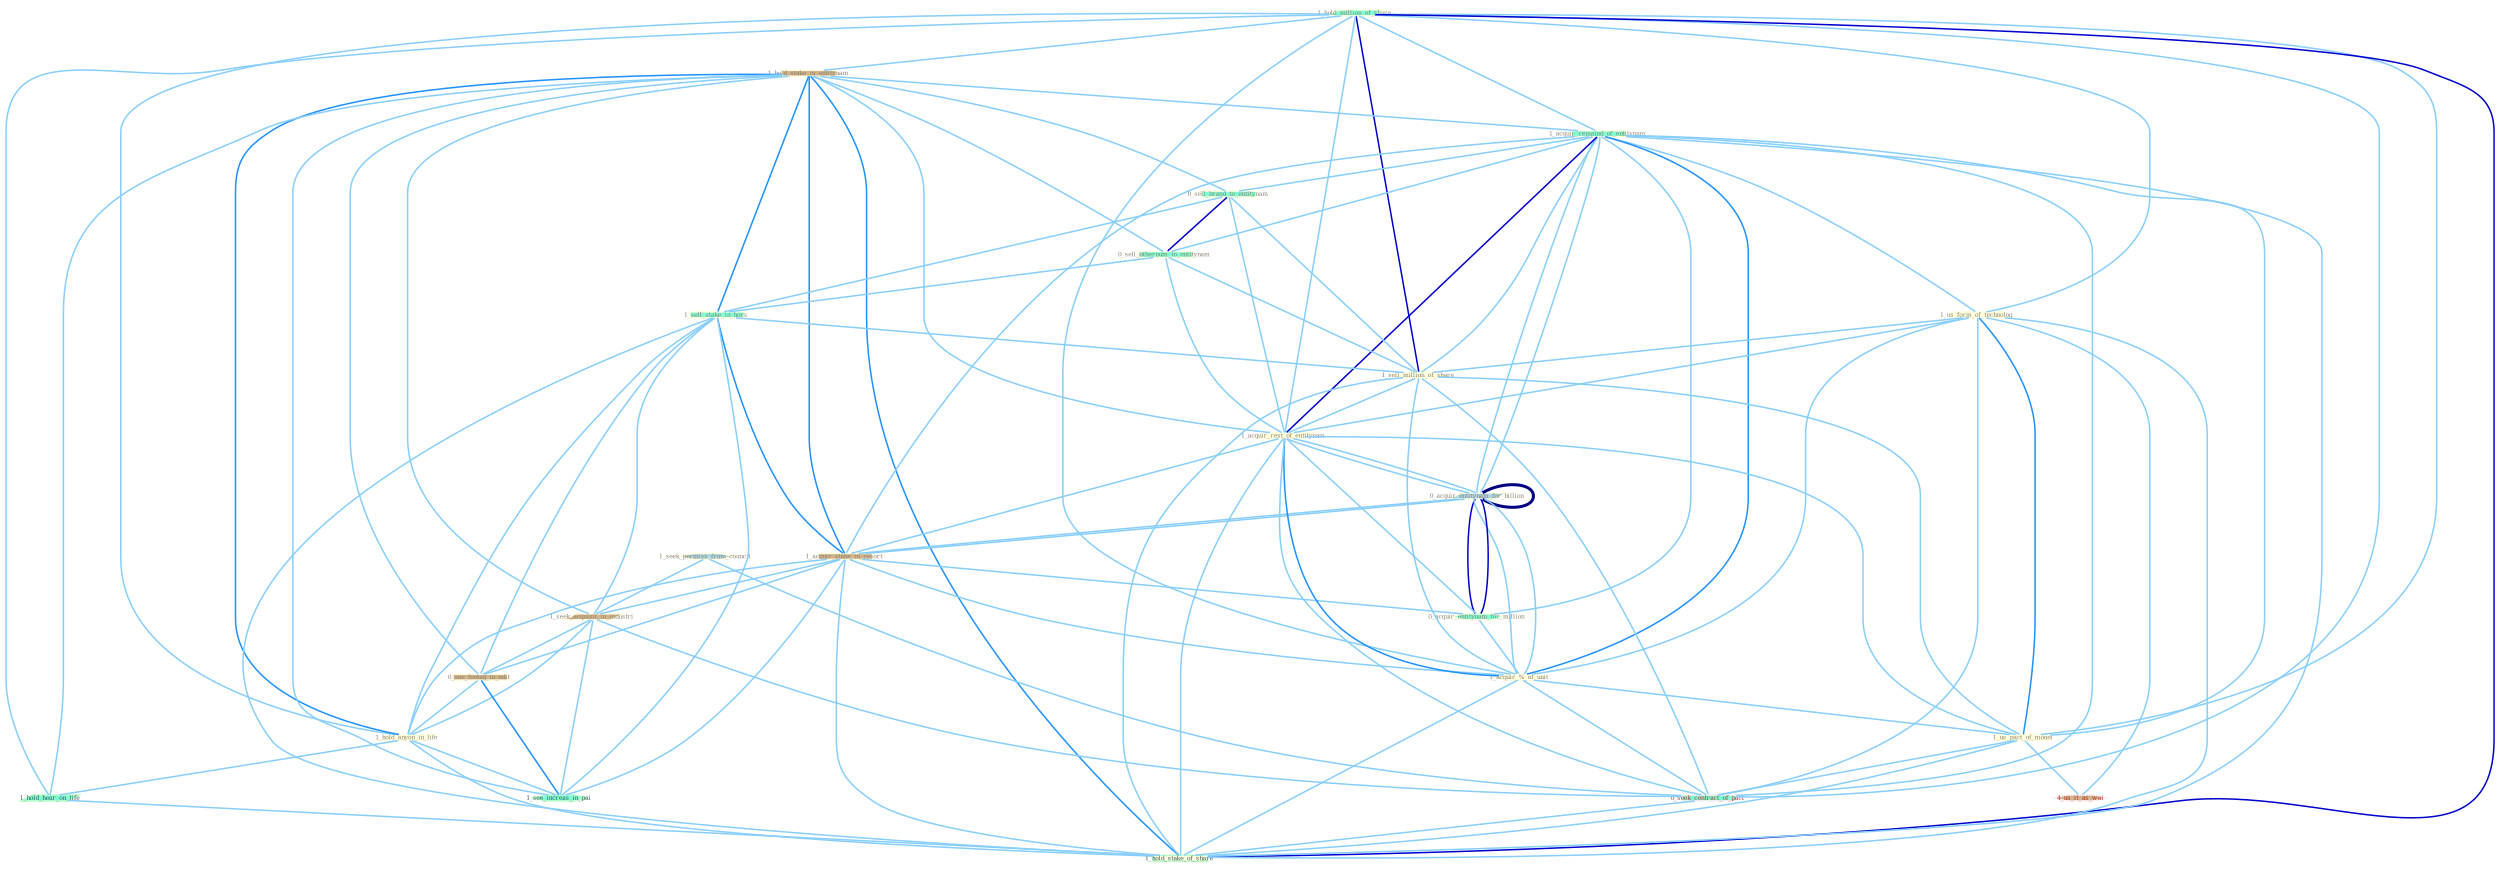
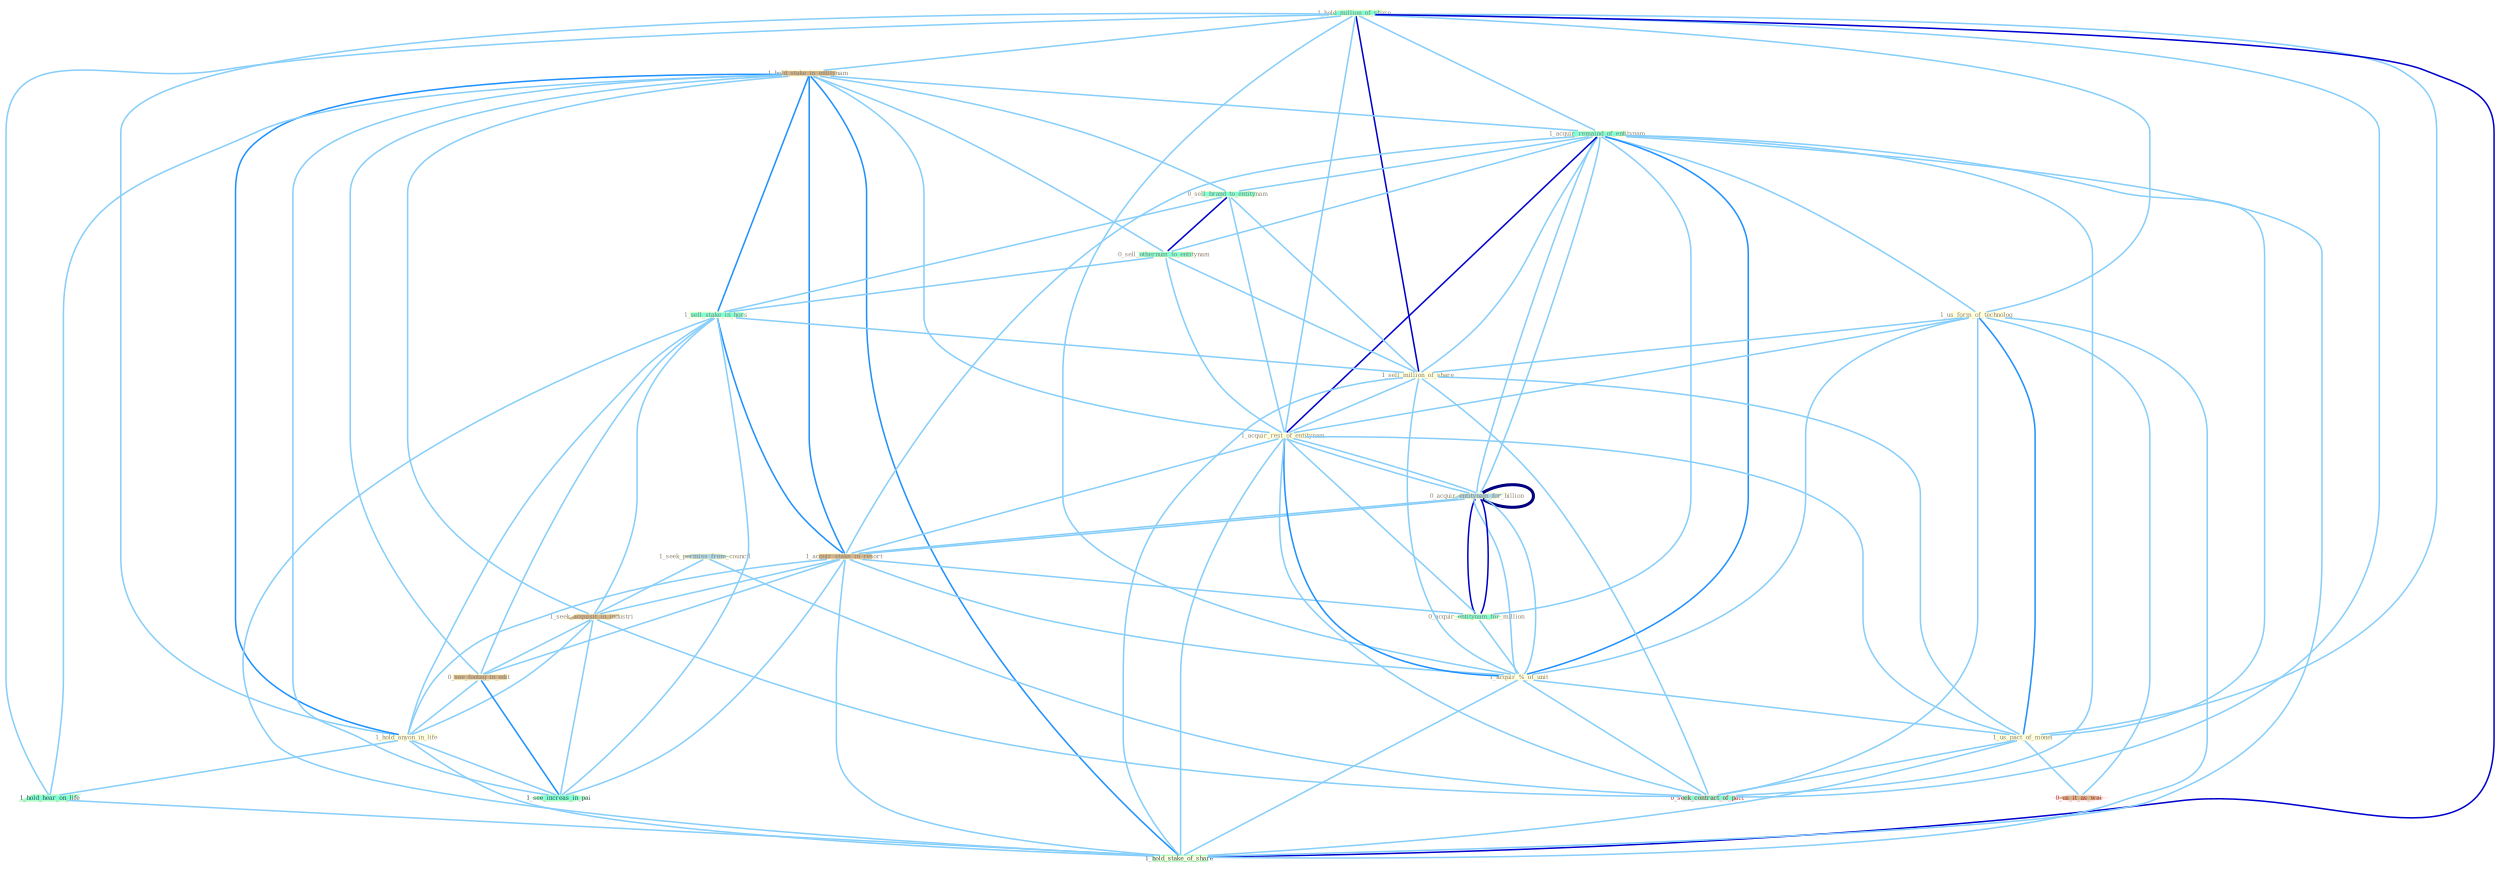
(2080, 798) -> (2080, 798)
(1445, 828) -> none
